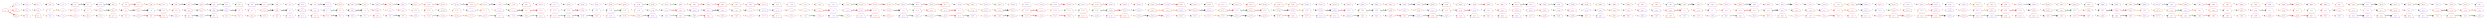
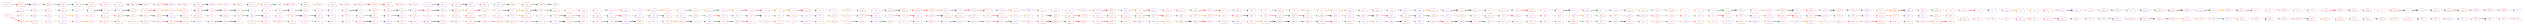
(1915, 16) -> (1957, 21)
